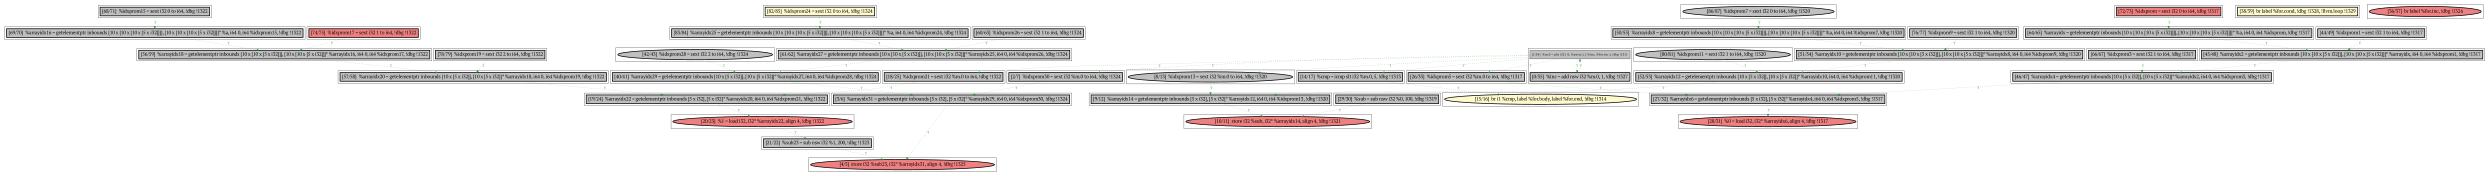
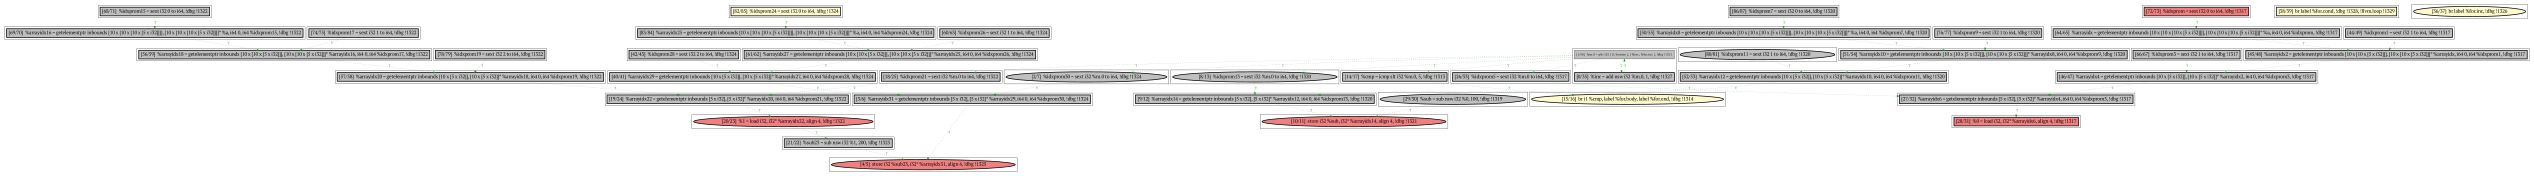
(1758, 12) -> (1784, 12)
(2425, 12) -> (2470, 12)
(364, 33) -> (364, 33)
(695, 55) -> (684, 55)
(1066, 77) -> (1086, 77)
(1387, 99) -> (1453, 99)
(1768, 122) -> (2016, 122)
